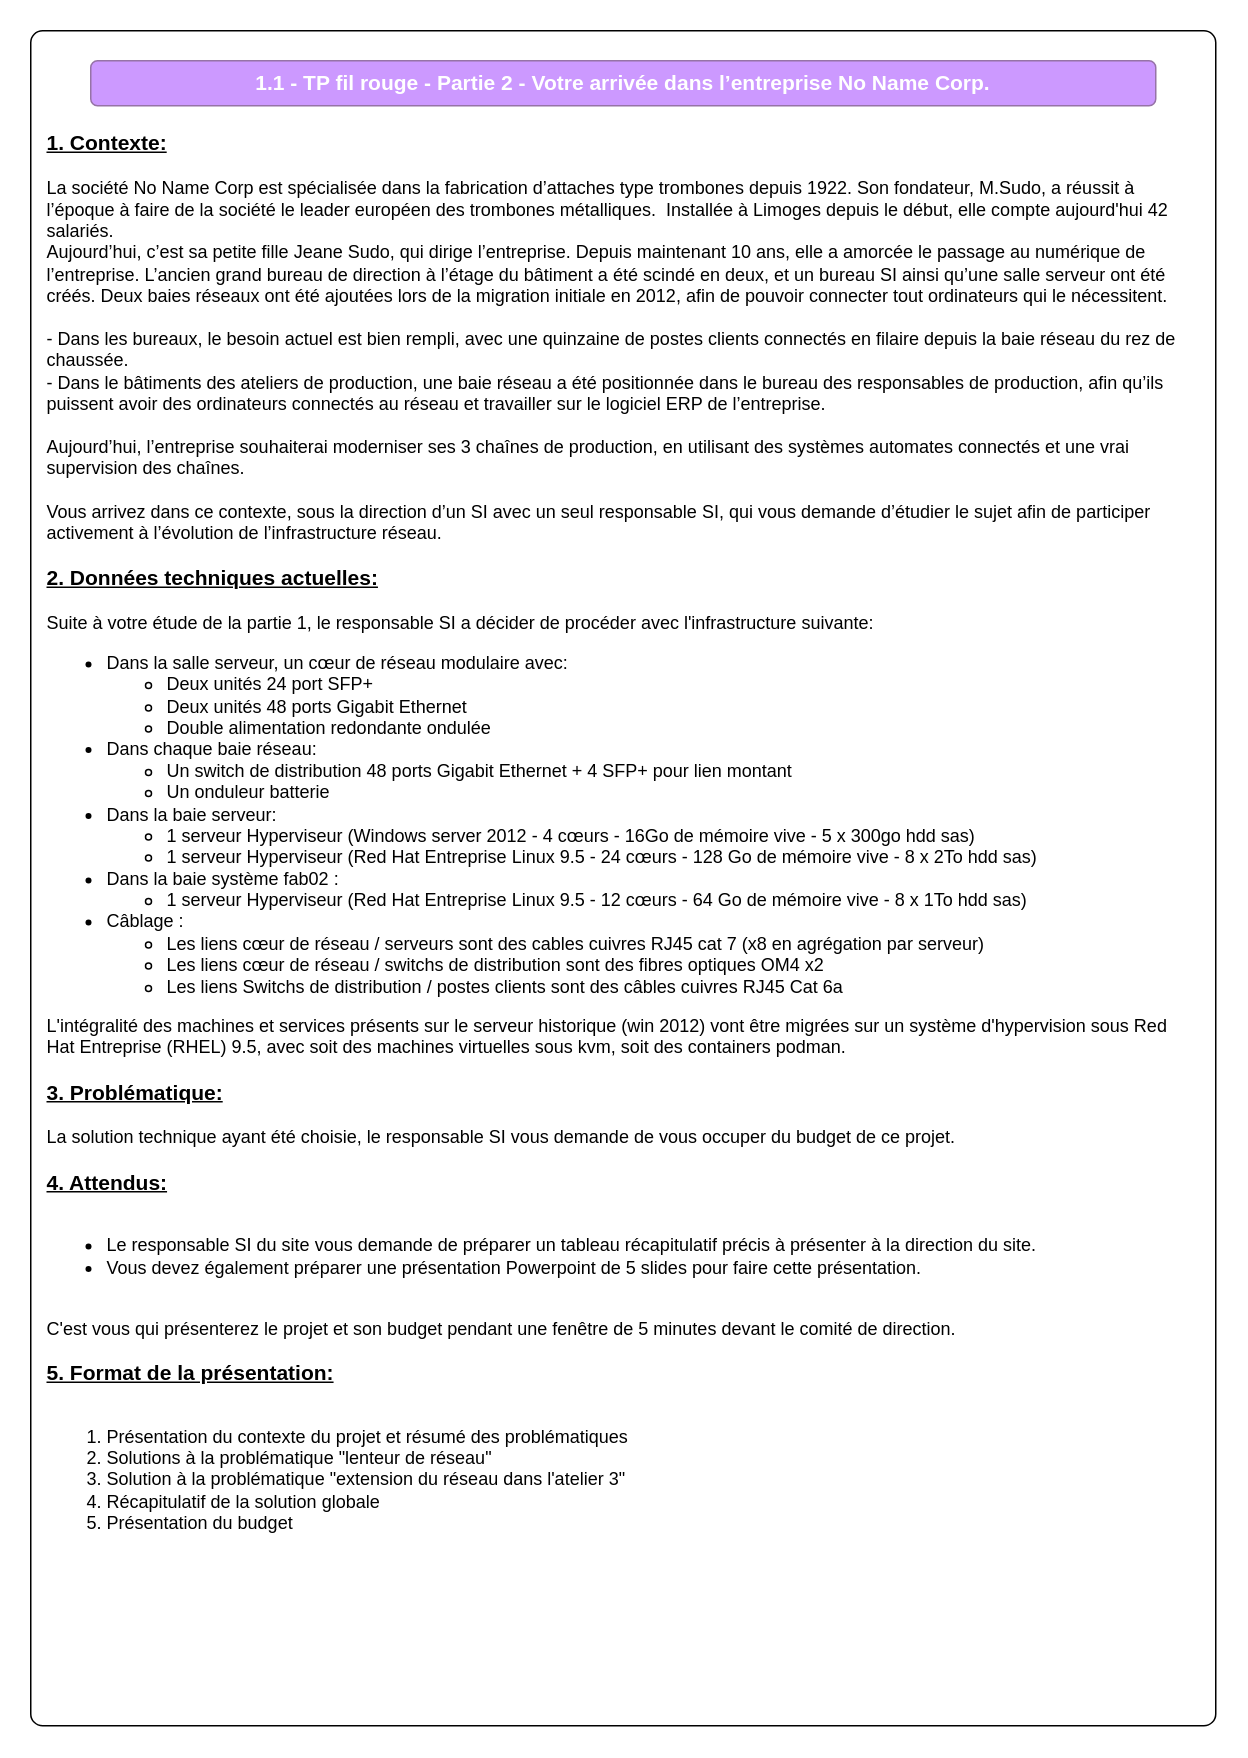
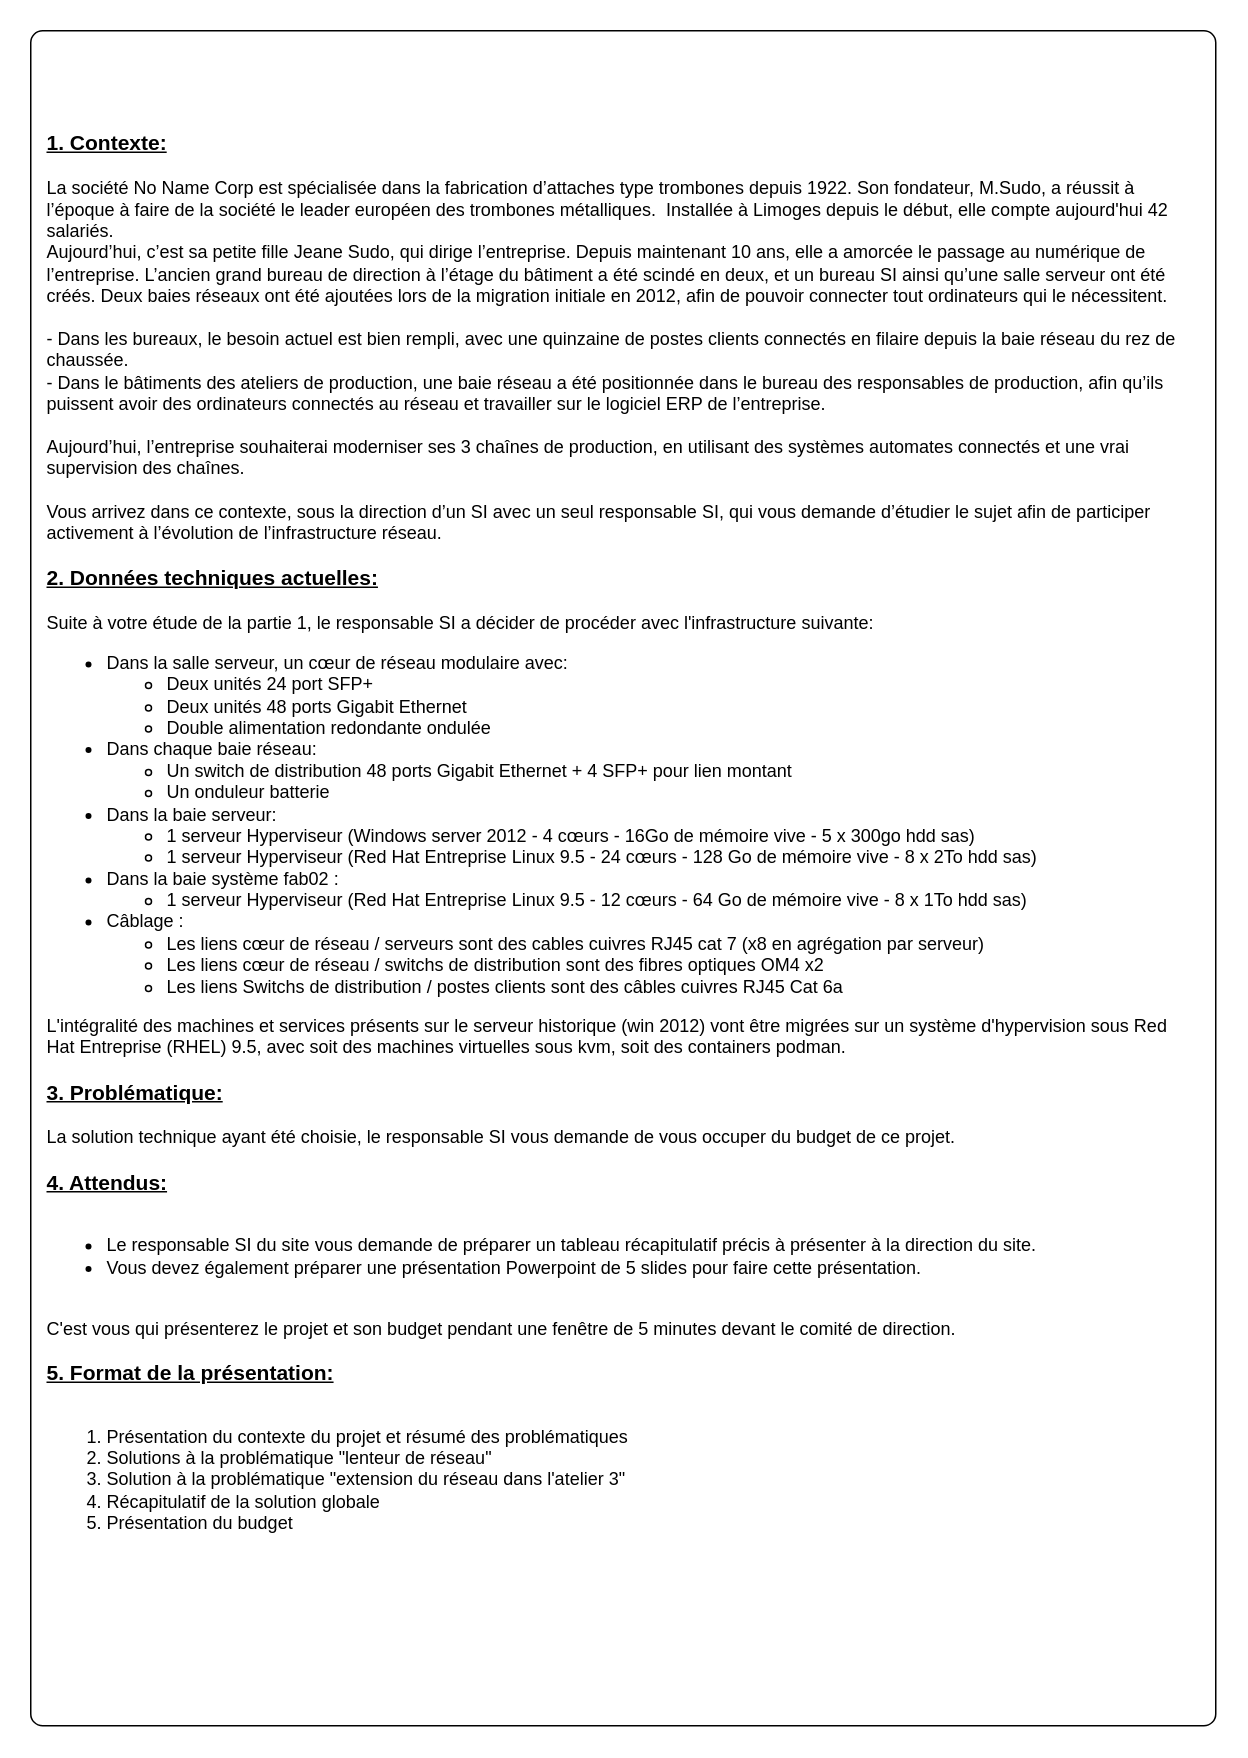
(623, 83) -> none
